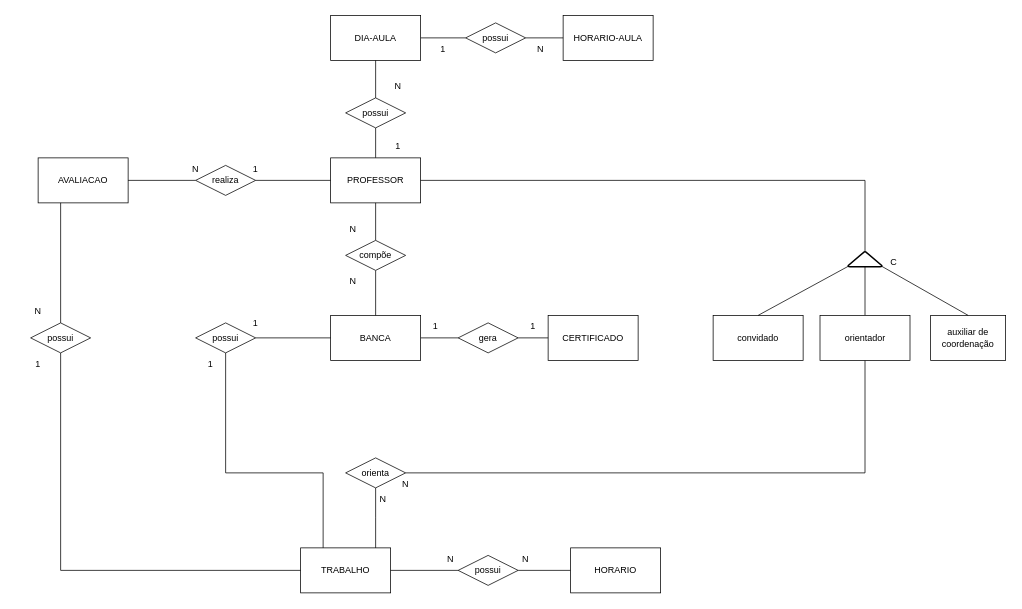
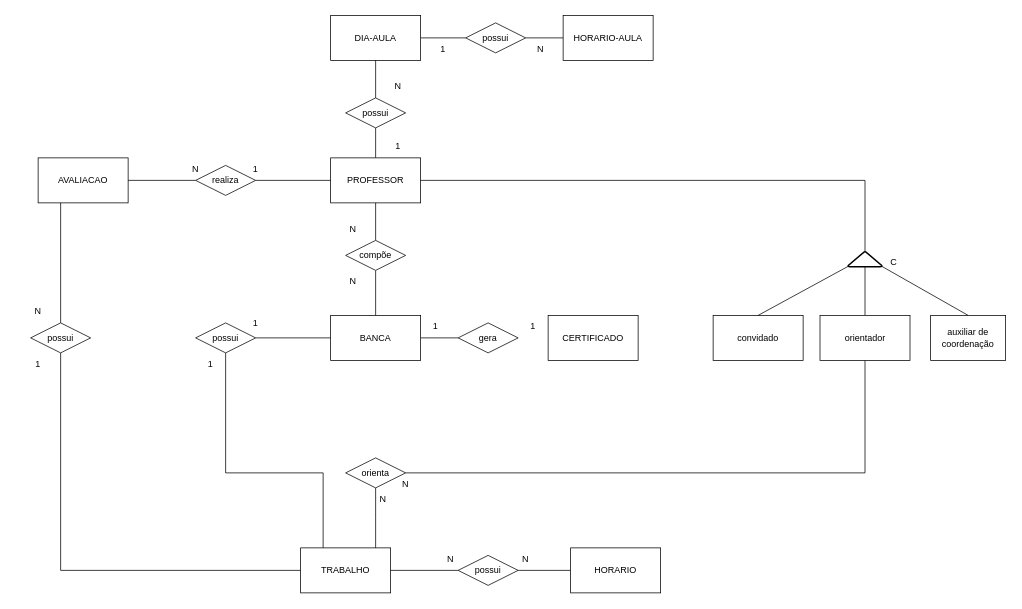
(533, 338) -> none
